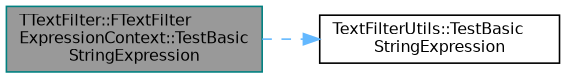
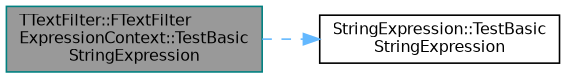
(440, 39) -> (440, 39)
